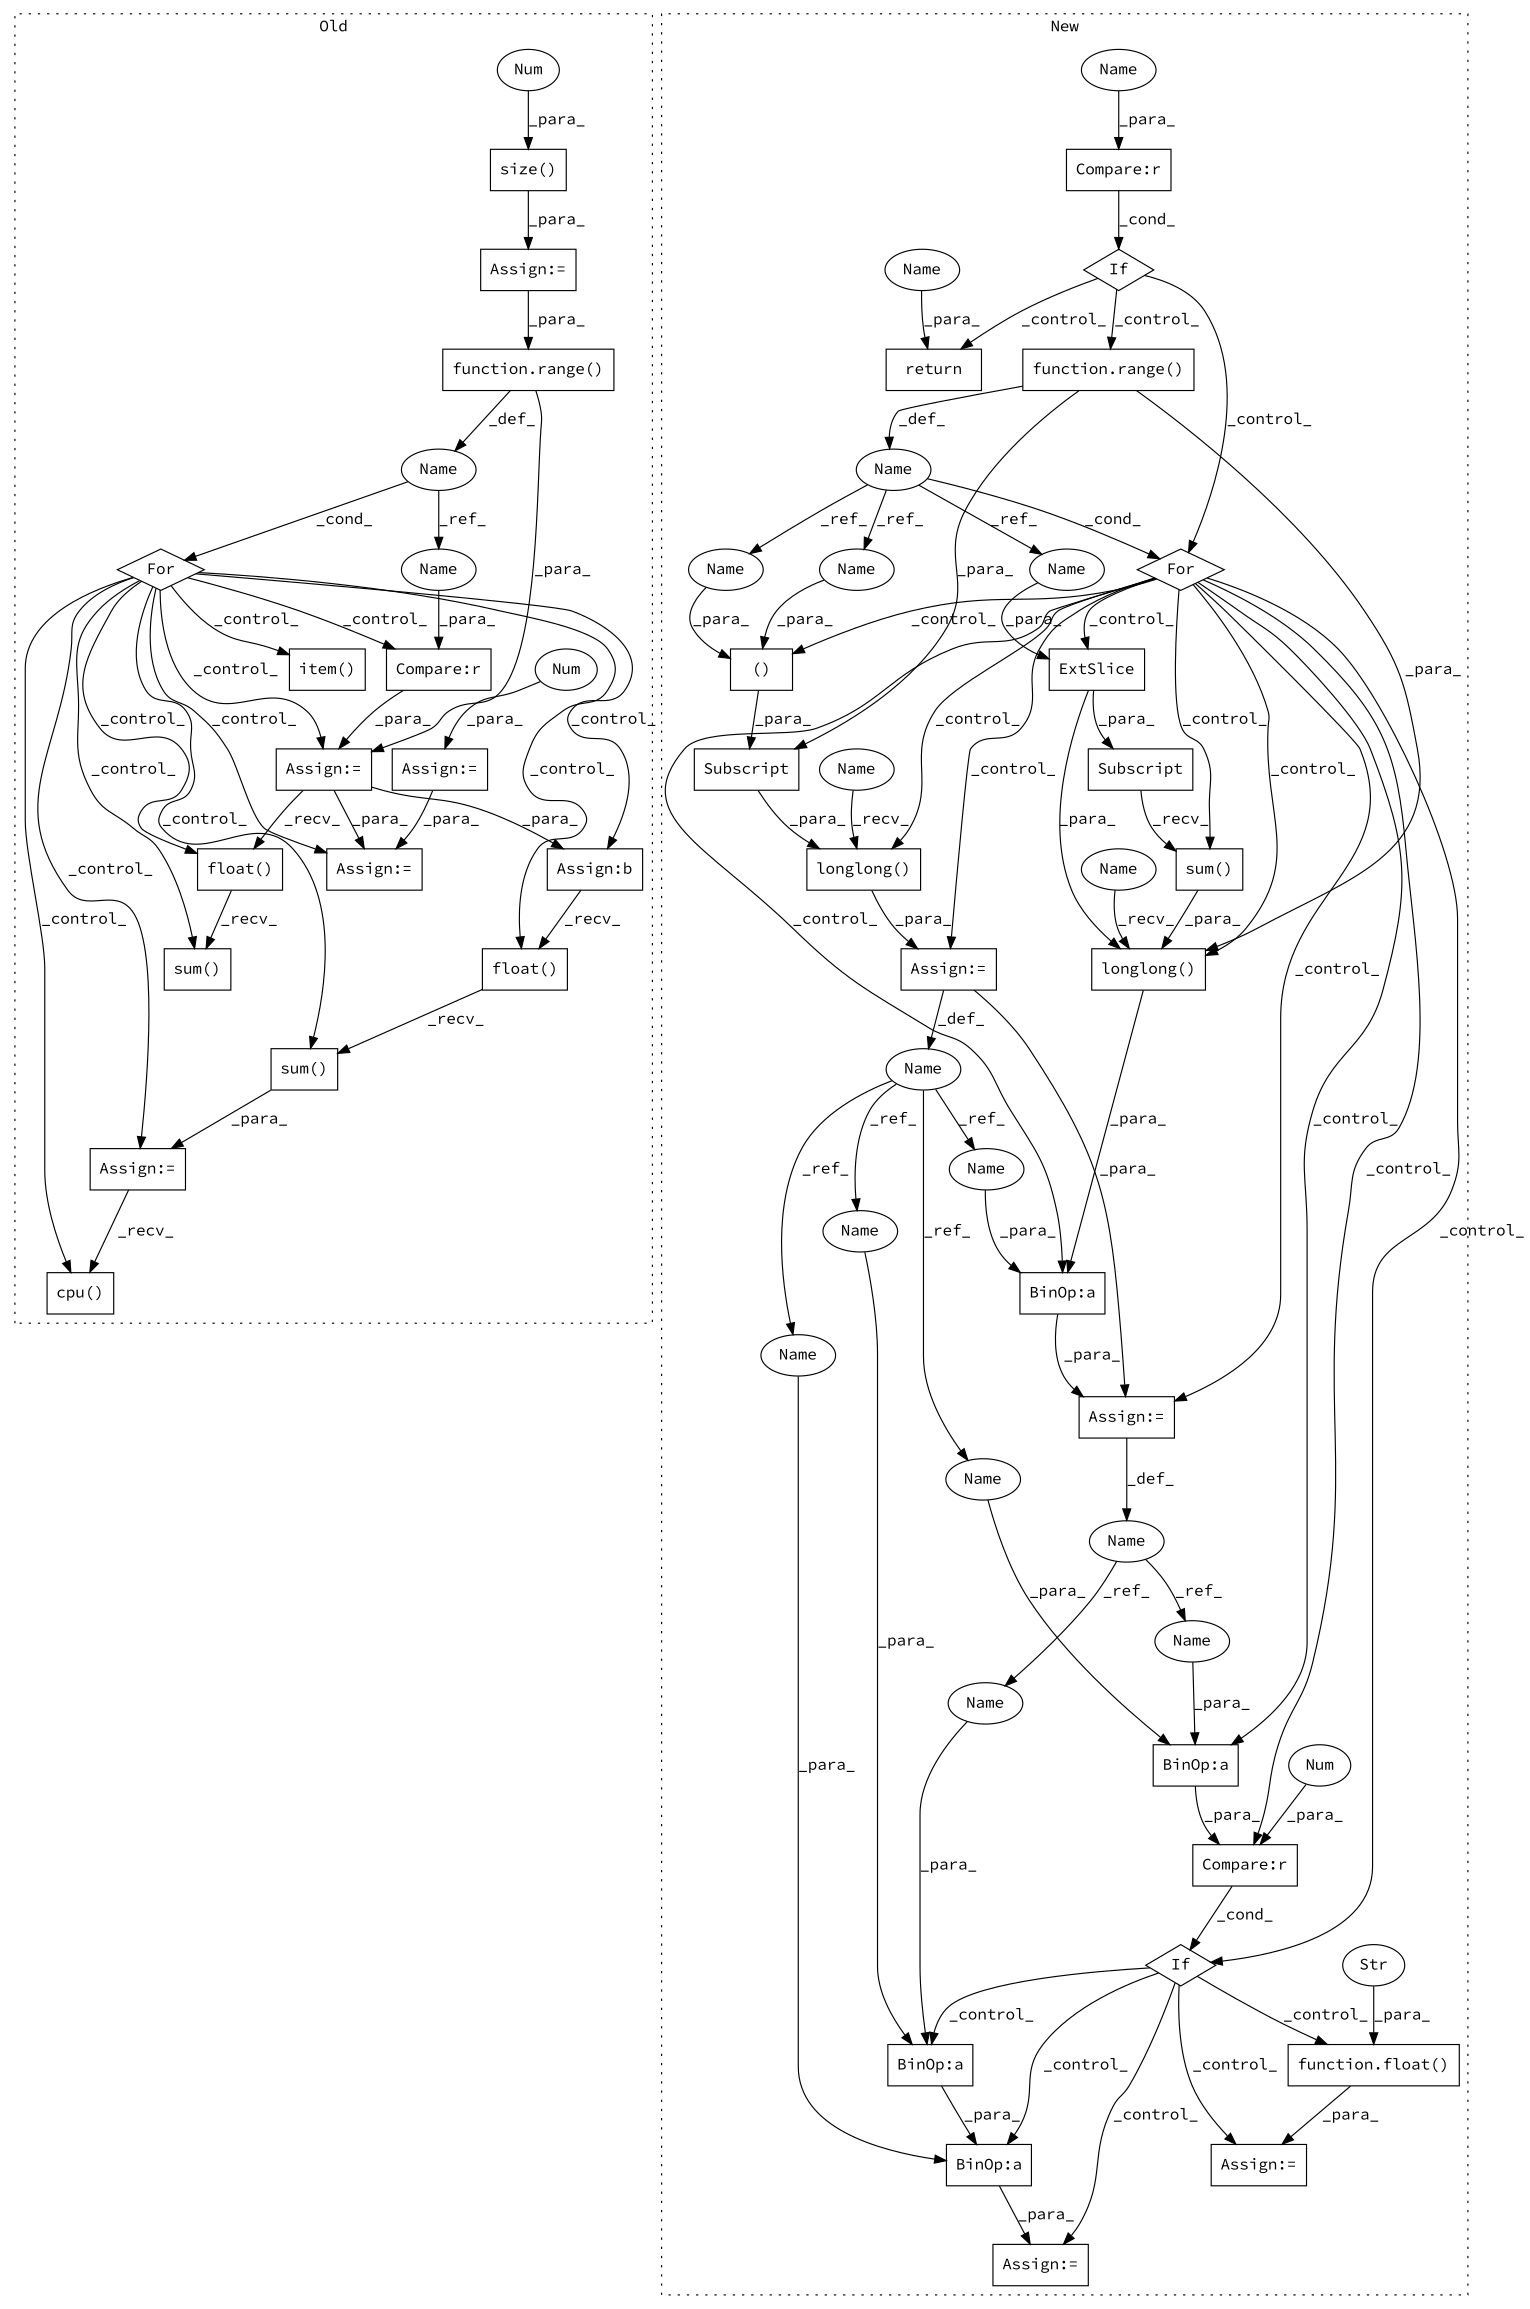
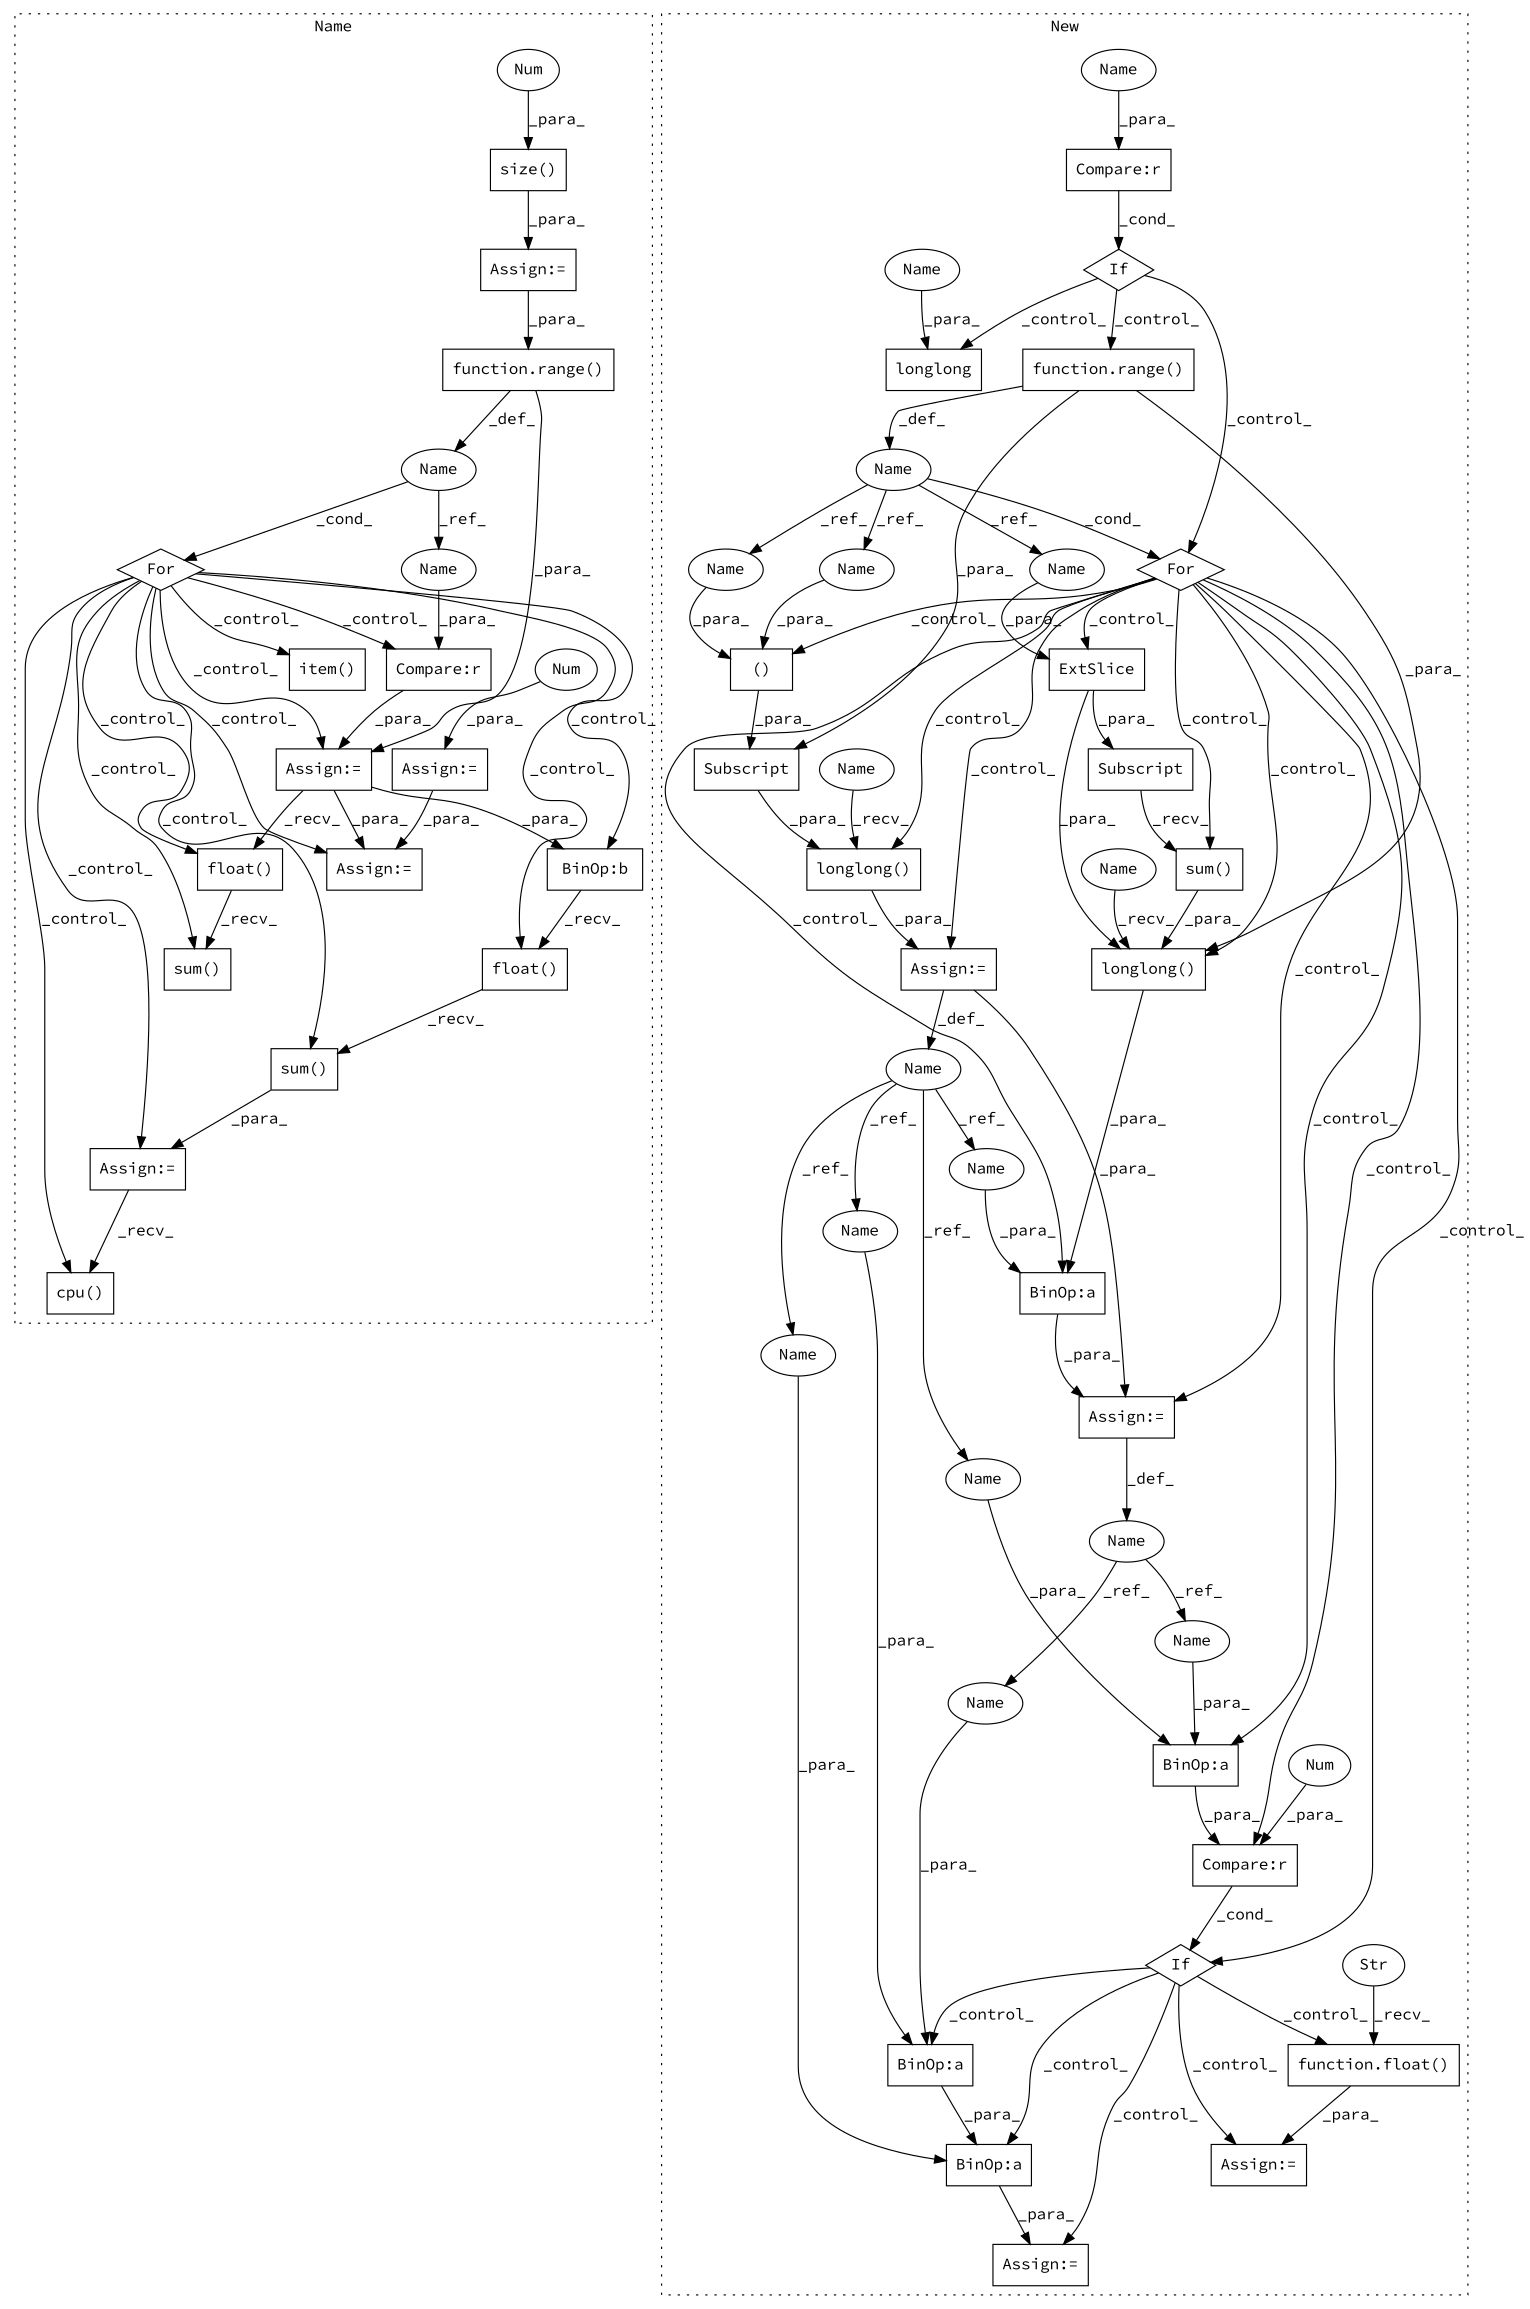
(334, 27) -> (334, 27)
(934, 370) -> (934, 370)
(595, 869) -> (595, 869)
(1402, 2015) -> (1402, 2015)
